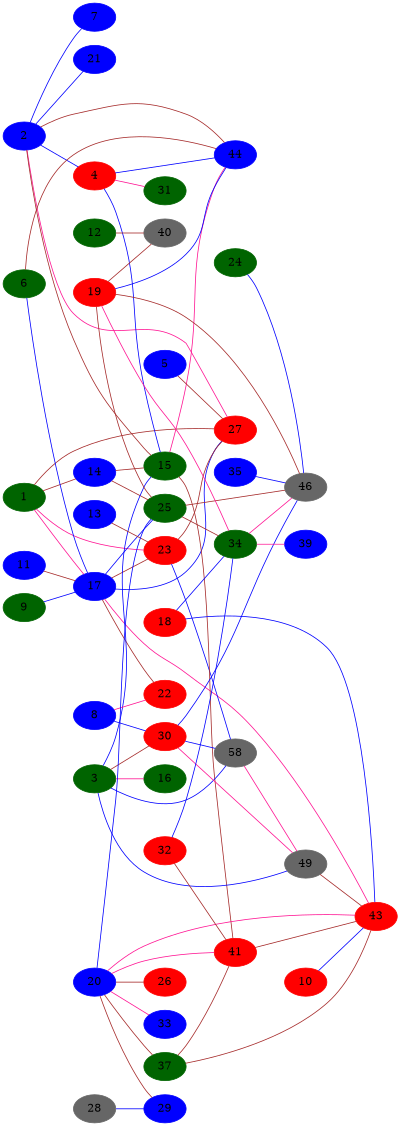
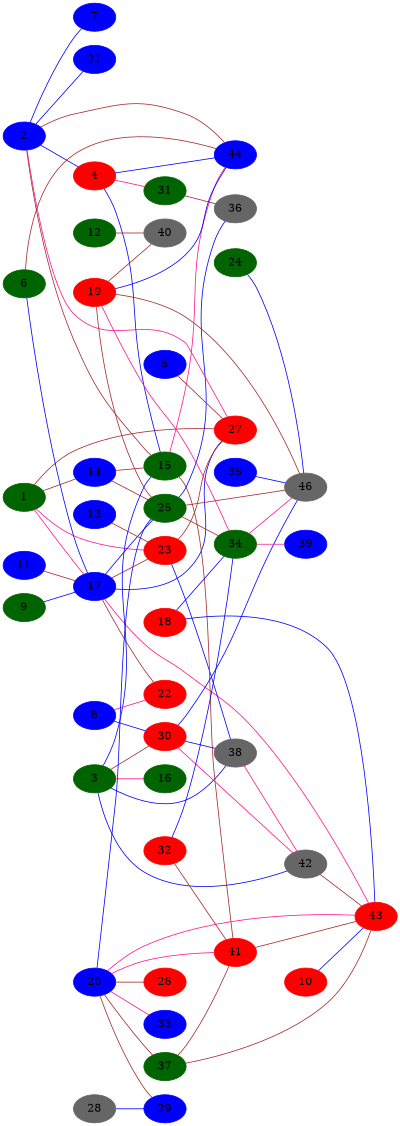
none -> (235, 209)
(235, 753) -> (235, 753)
(306, 864) -> (306, 864)
